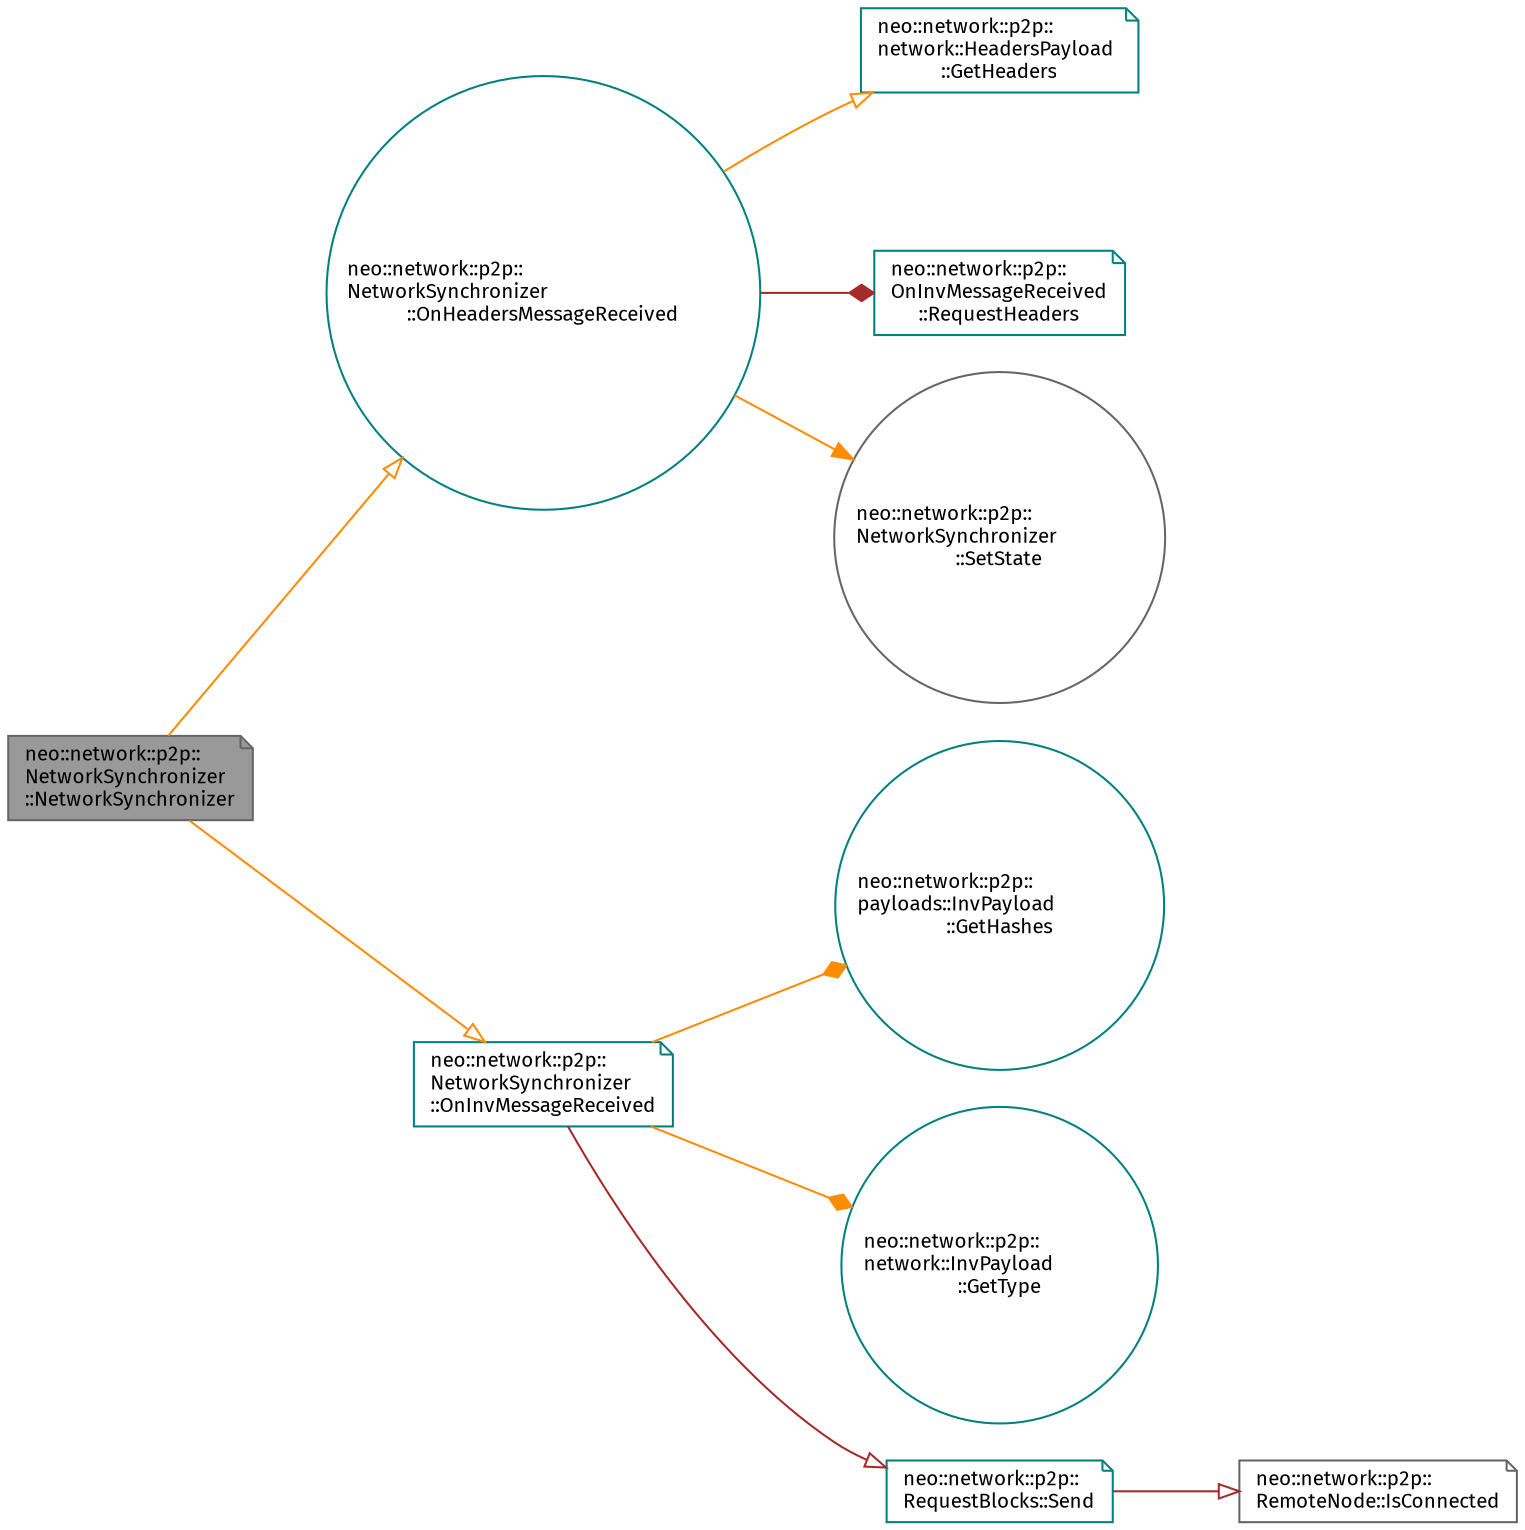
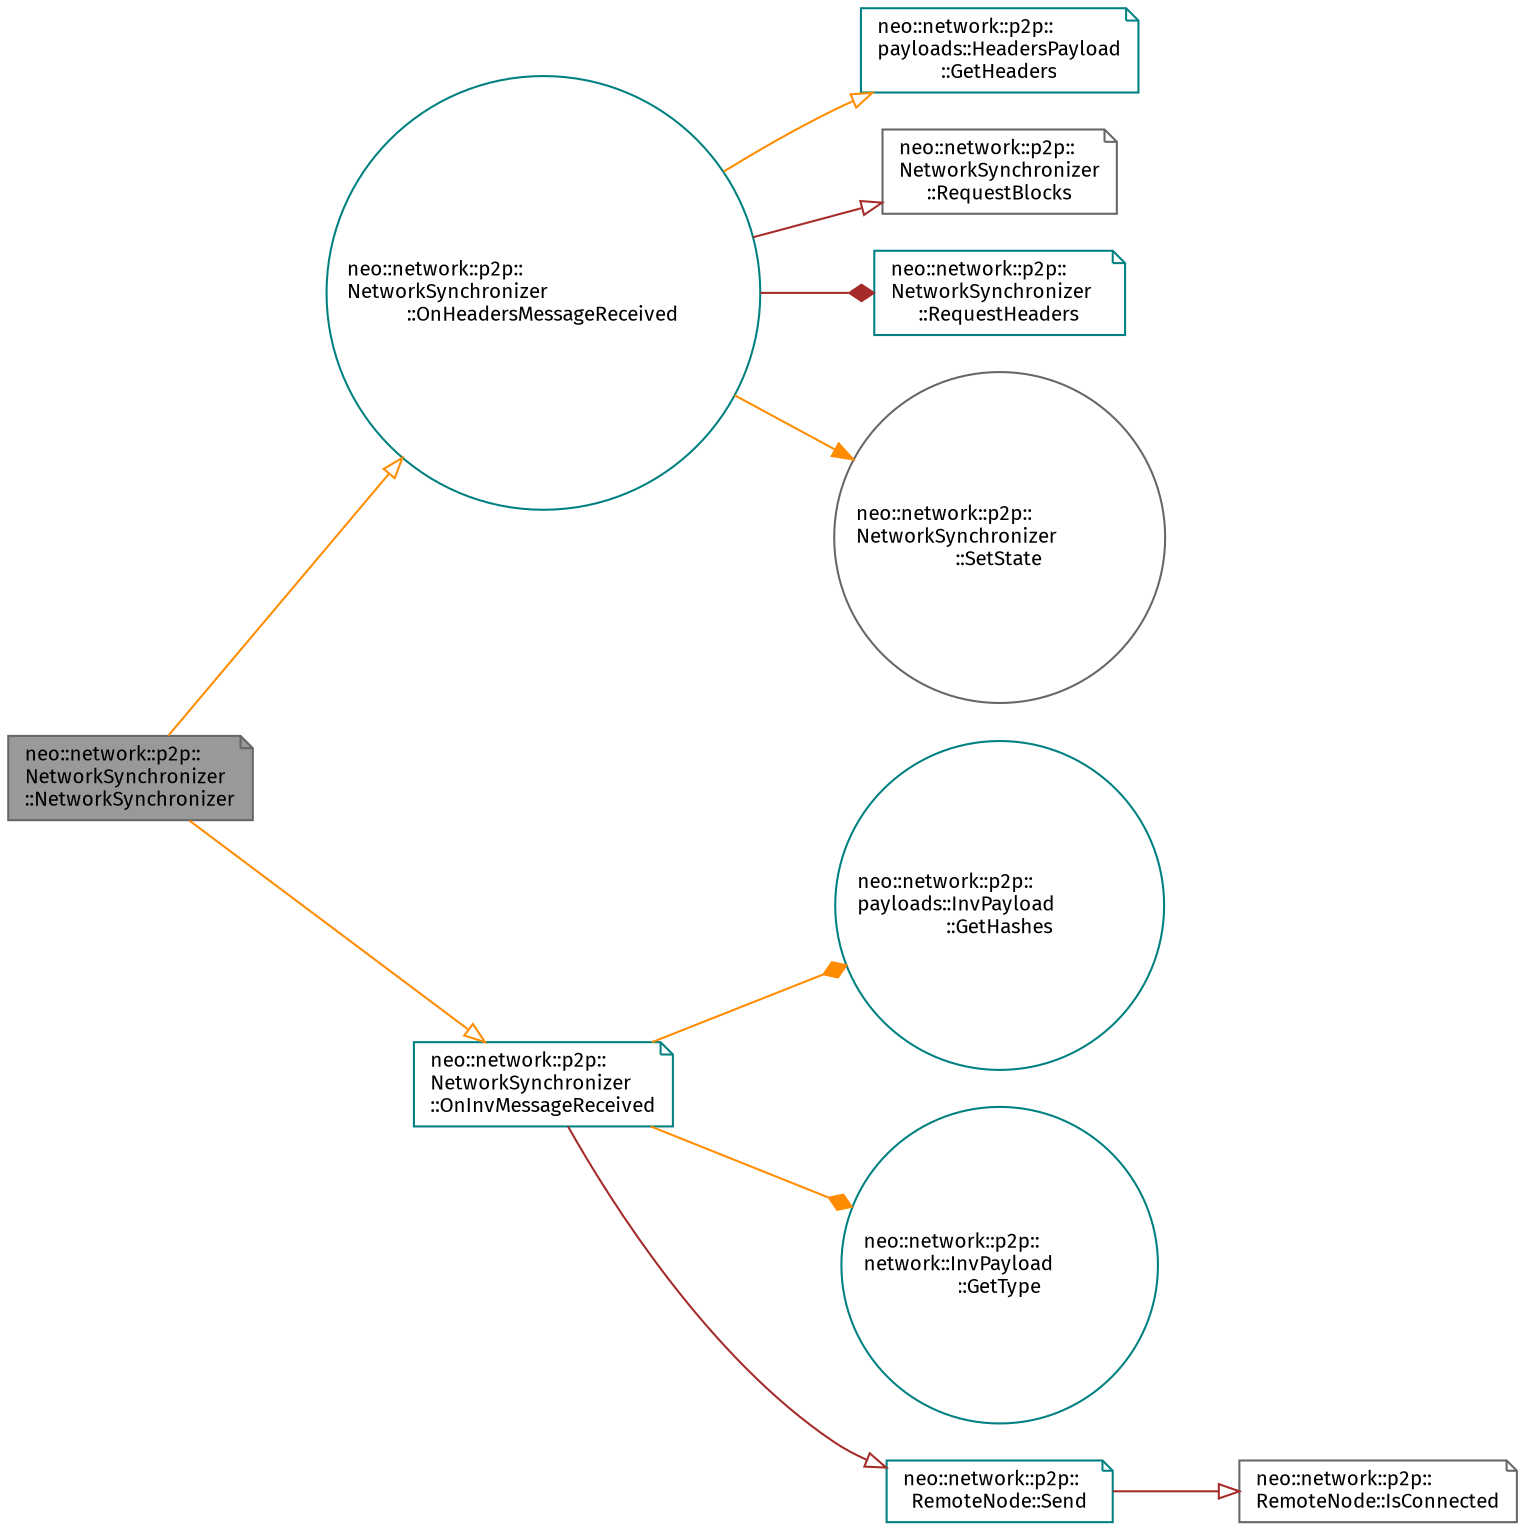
(1000, 50) -> (1000, 50)
none -> (1000, 172)
(1000, 293) -> (1000, 293)
(1000, 1491) -> (1000, 1491)
